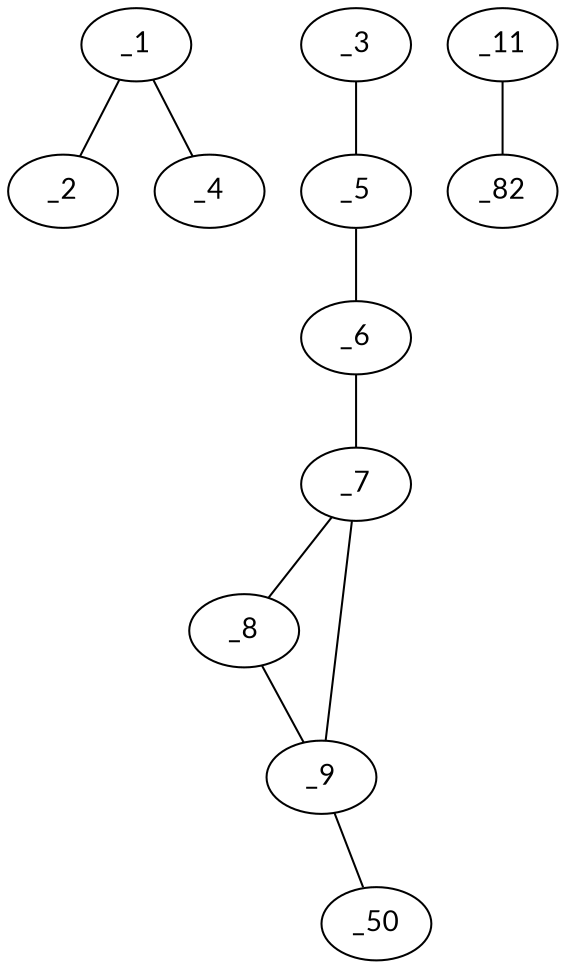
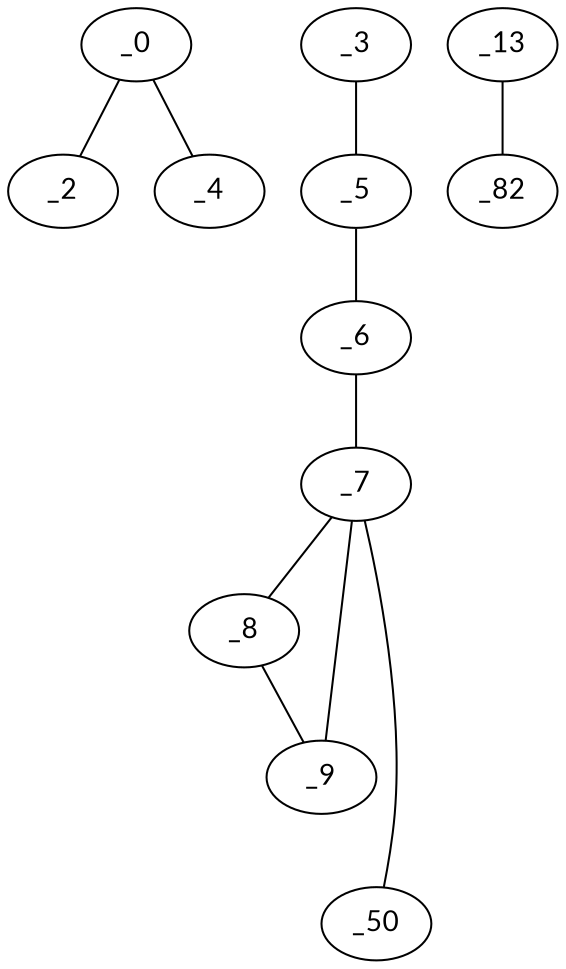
(136, 45) -> (136, 45)
(503, 45) -> (503, 45)
(349, 850) -> (394, 703)
